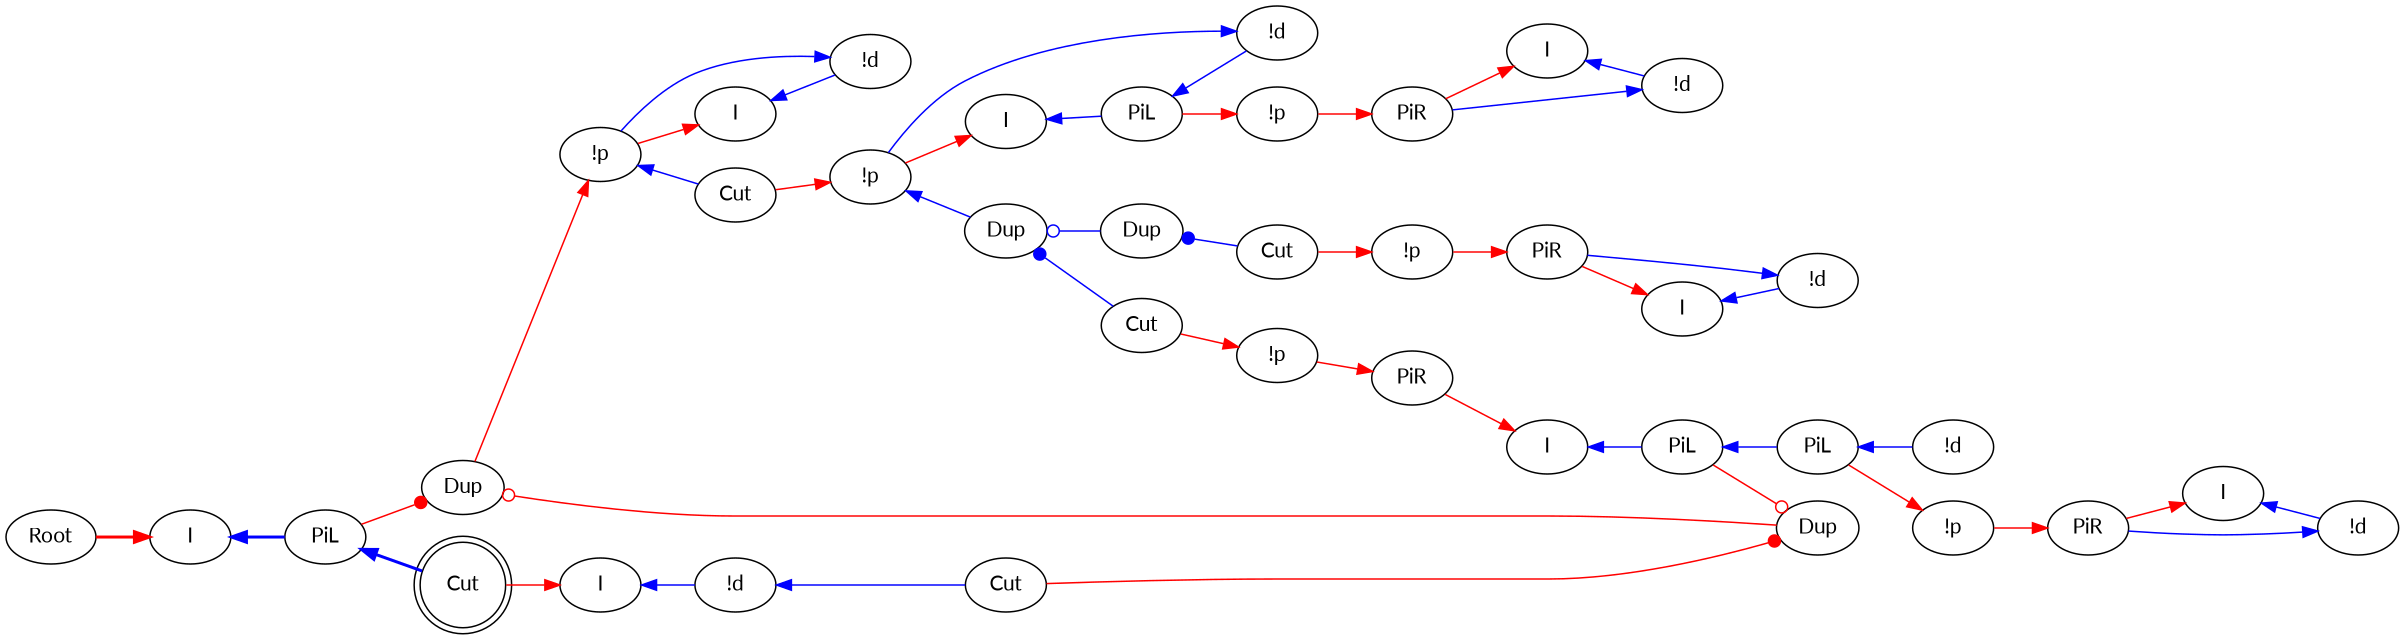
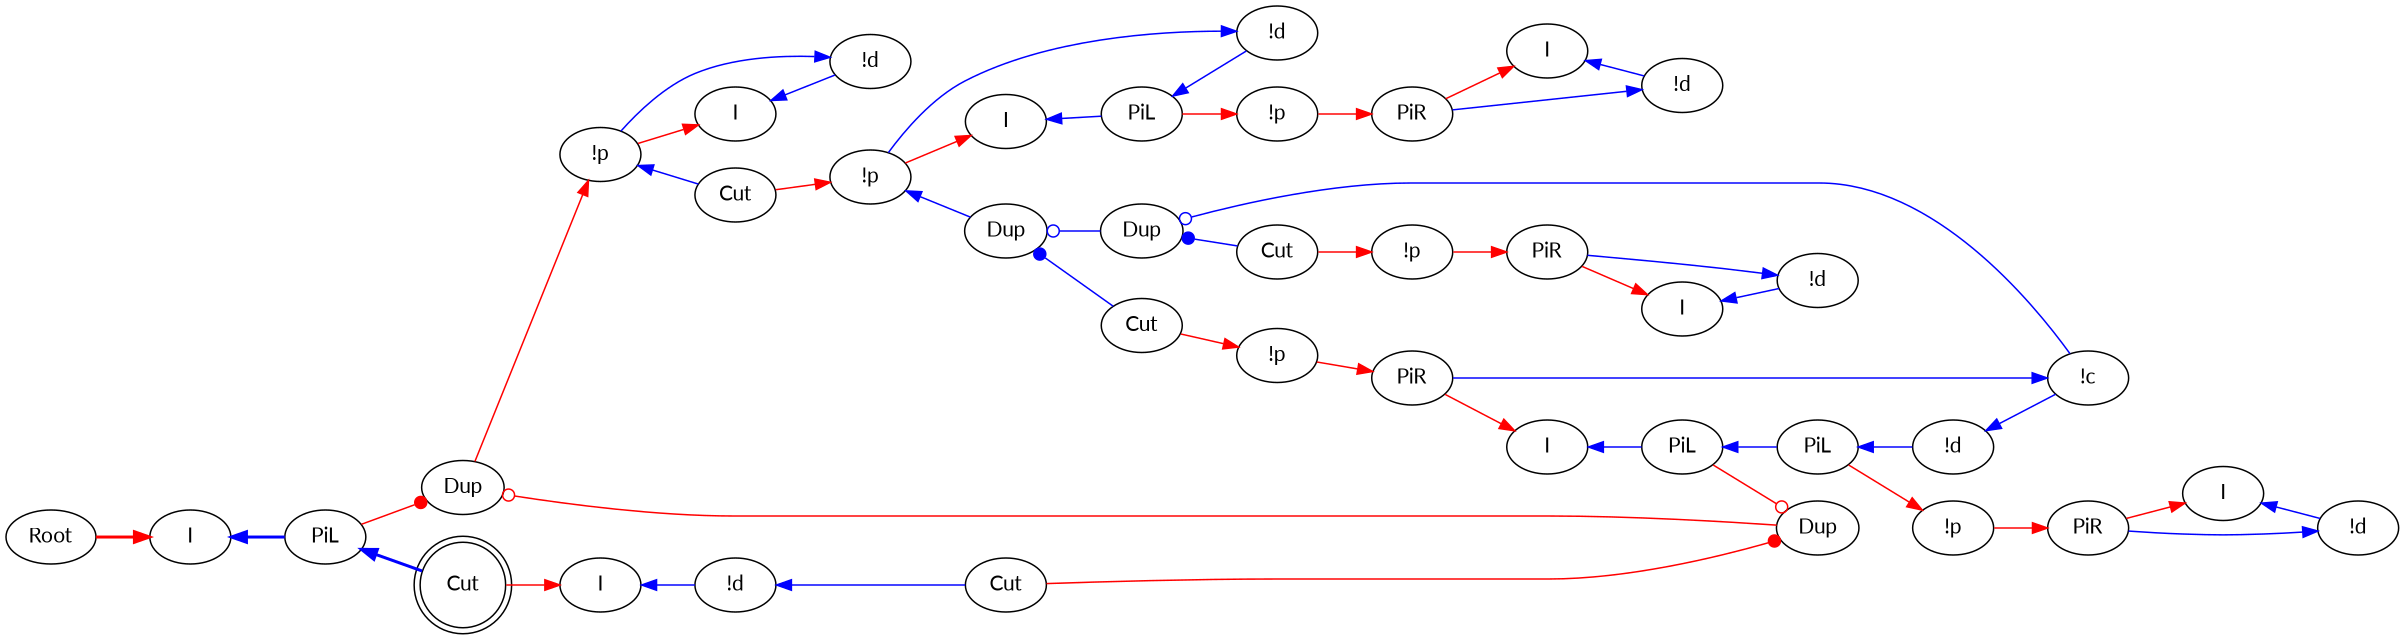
none -> (2088, 378)
